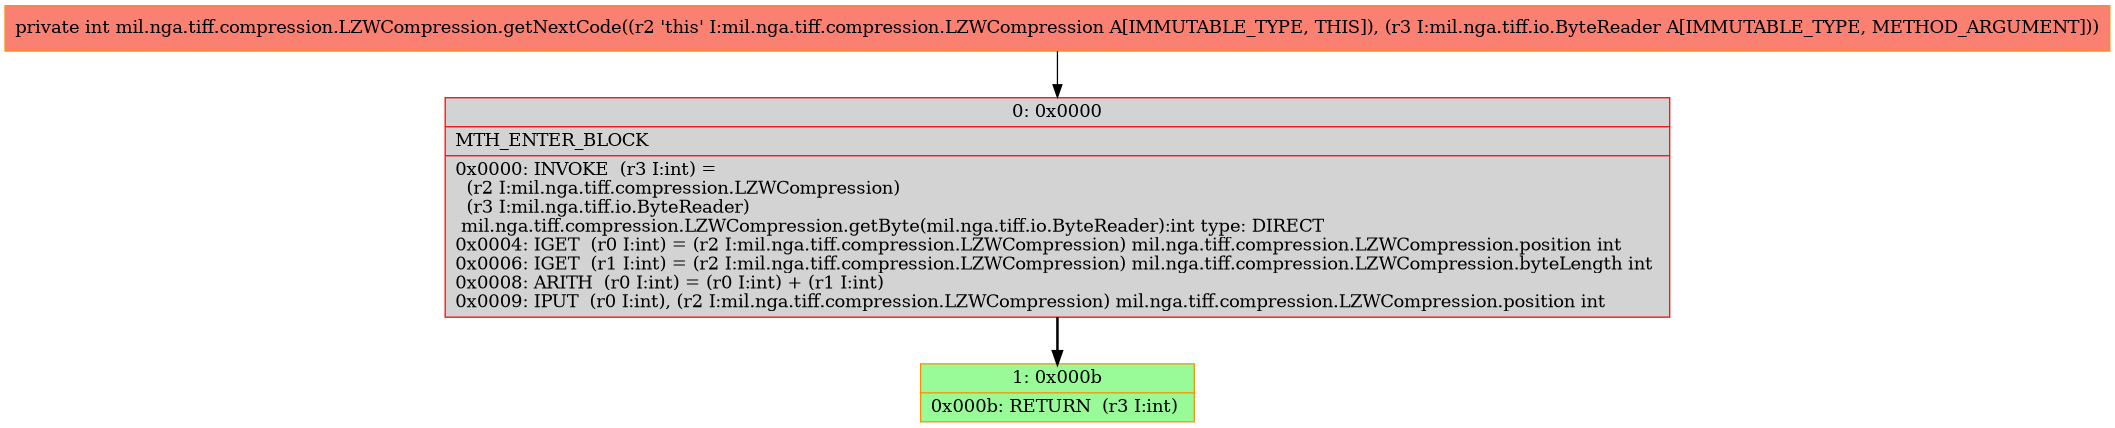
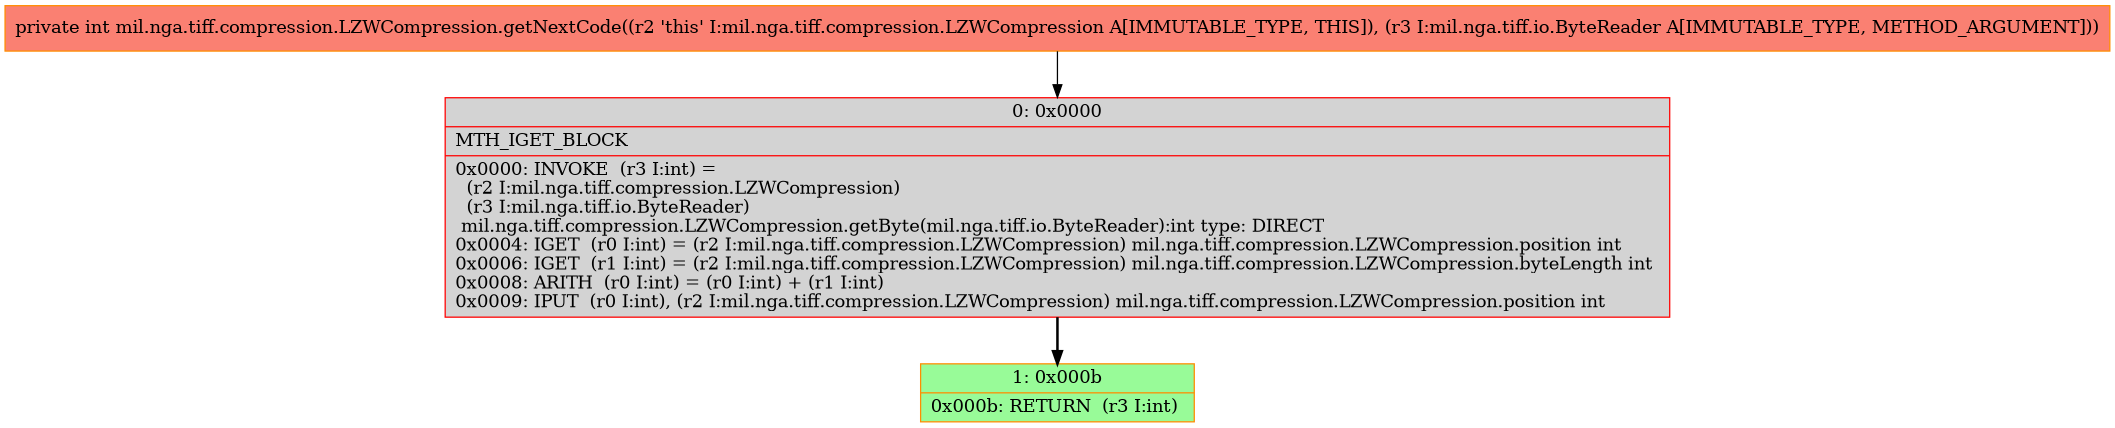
(552, 141) -> (542, 141)
